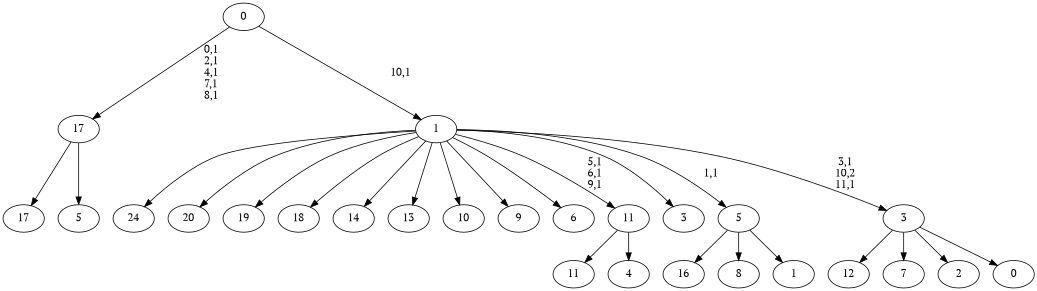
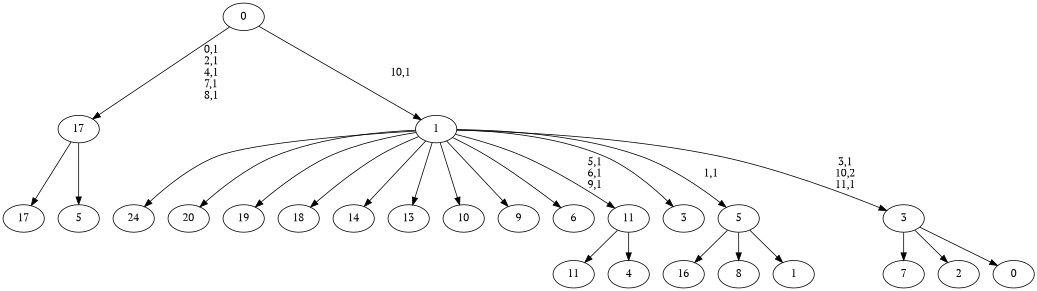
(849, 274) -> none
